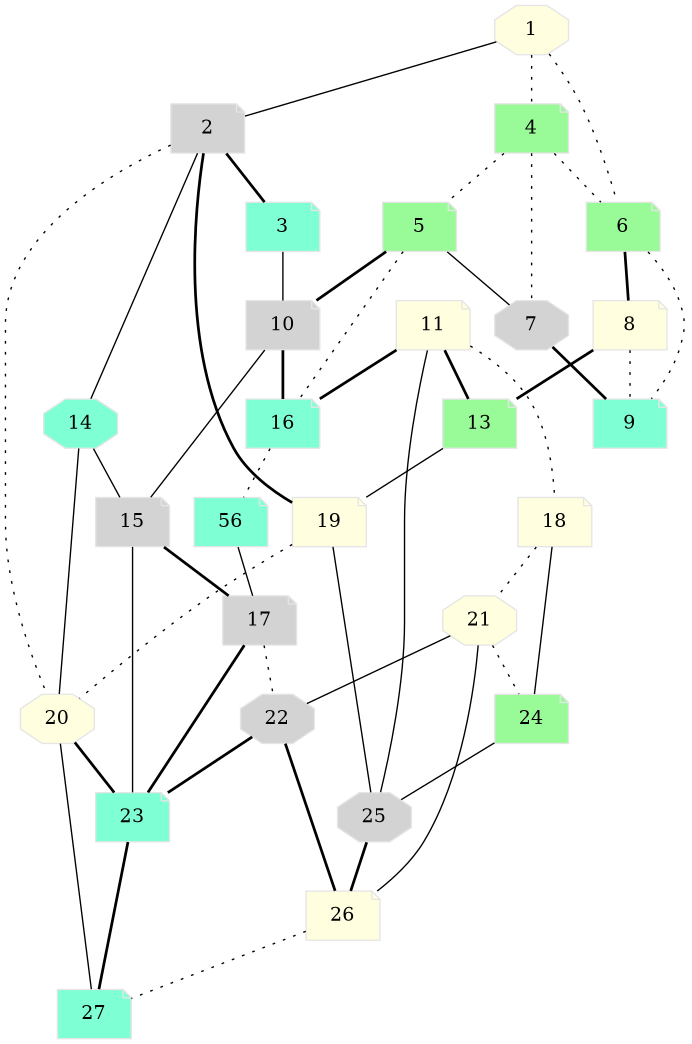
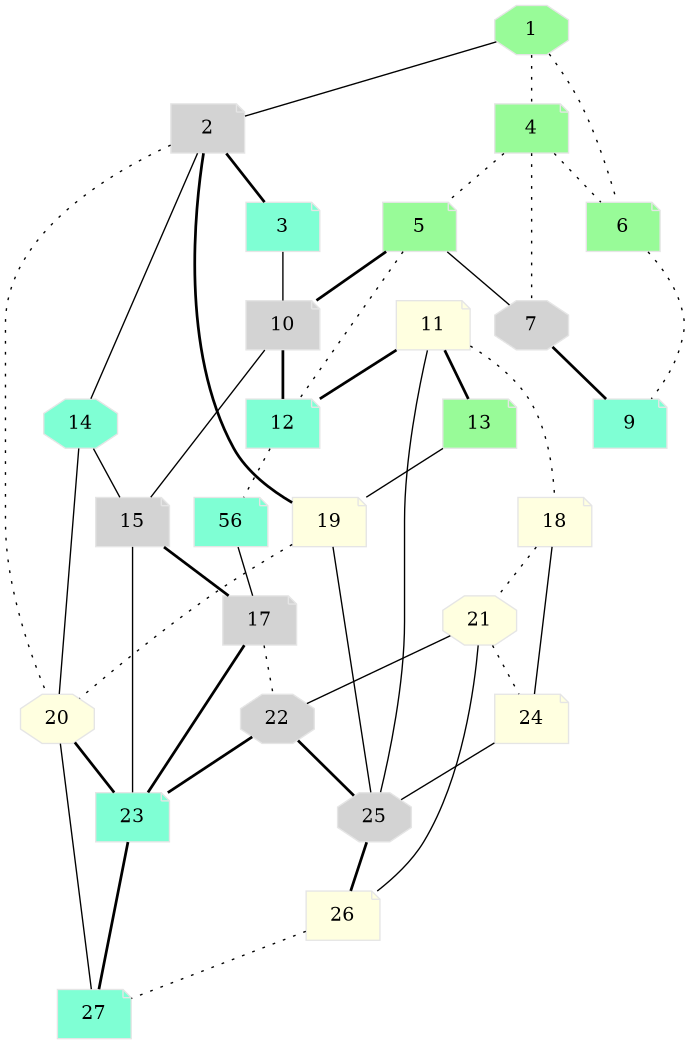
(532, 30) -> (532, 30)
(630, 325) -> none
(283, 424) -> (283, 424)
(532, 719) -> (532, 719)
(310, 817) -> (326, 768)
